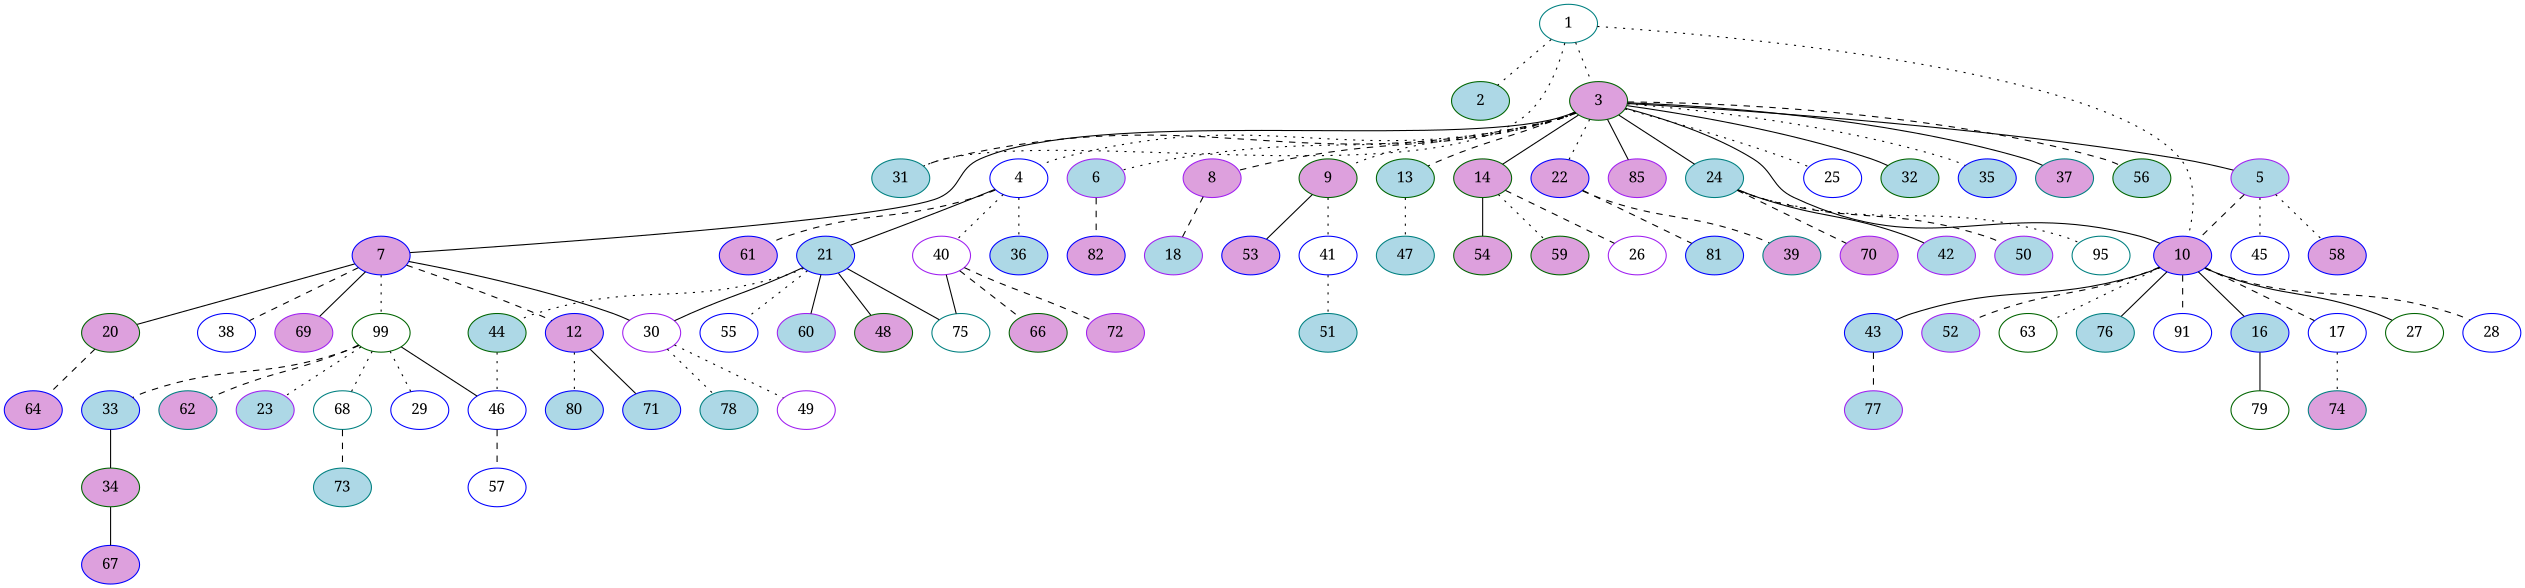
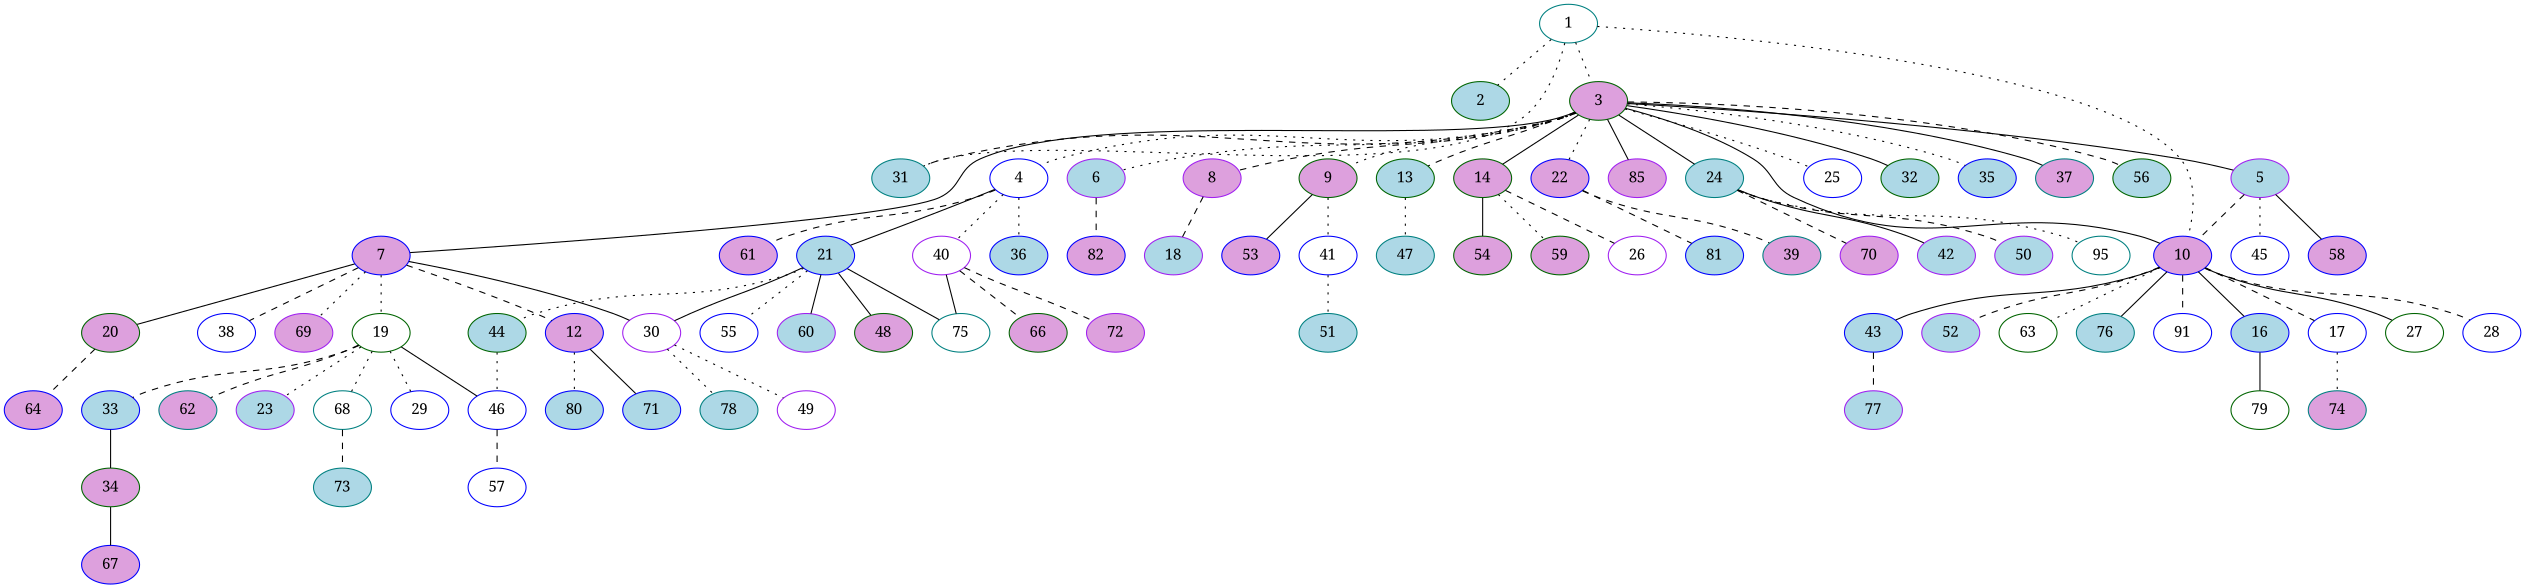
(2298, 217) -> (2298, 217)
(343, 294) -> (343, 294)
(381, 333) -> (381, 333)
